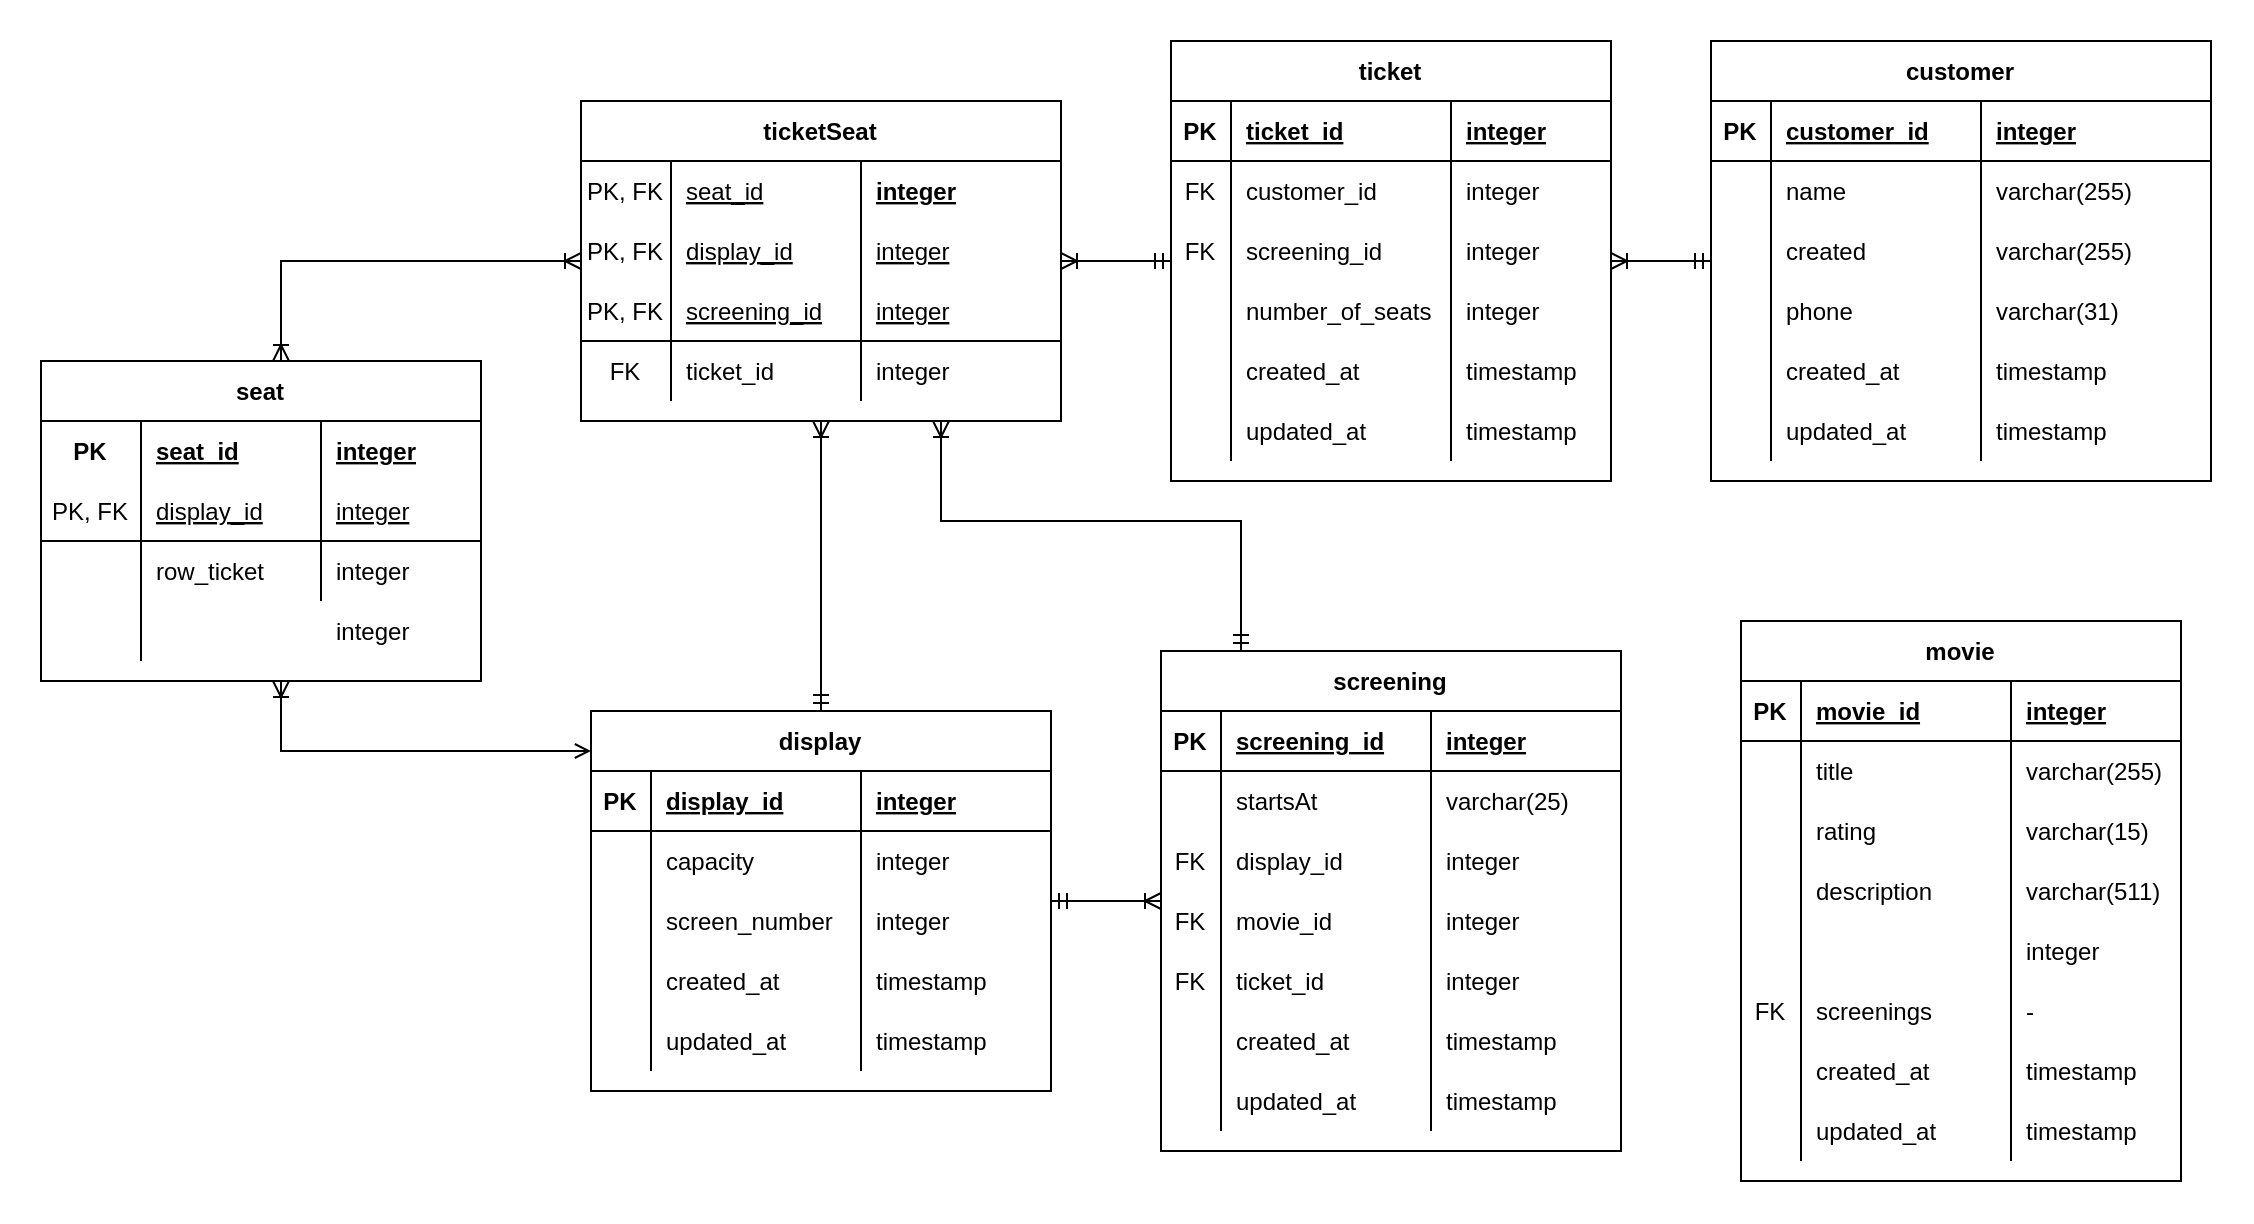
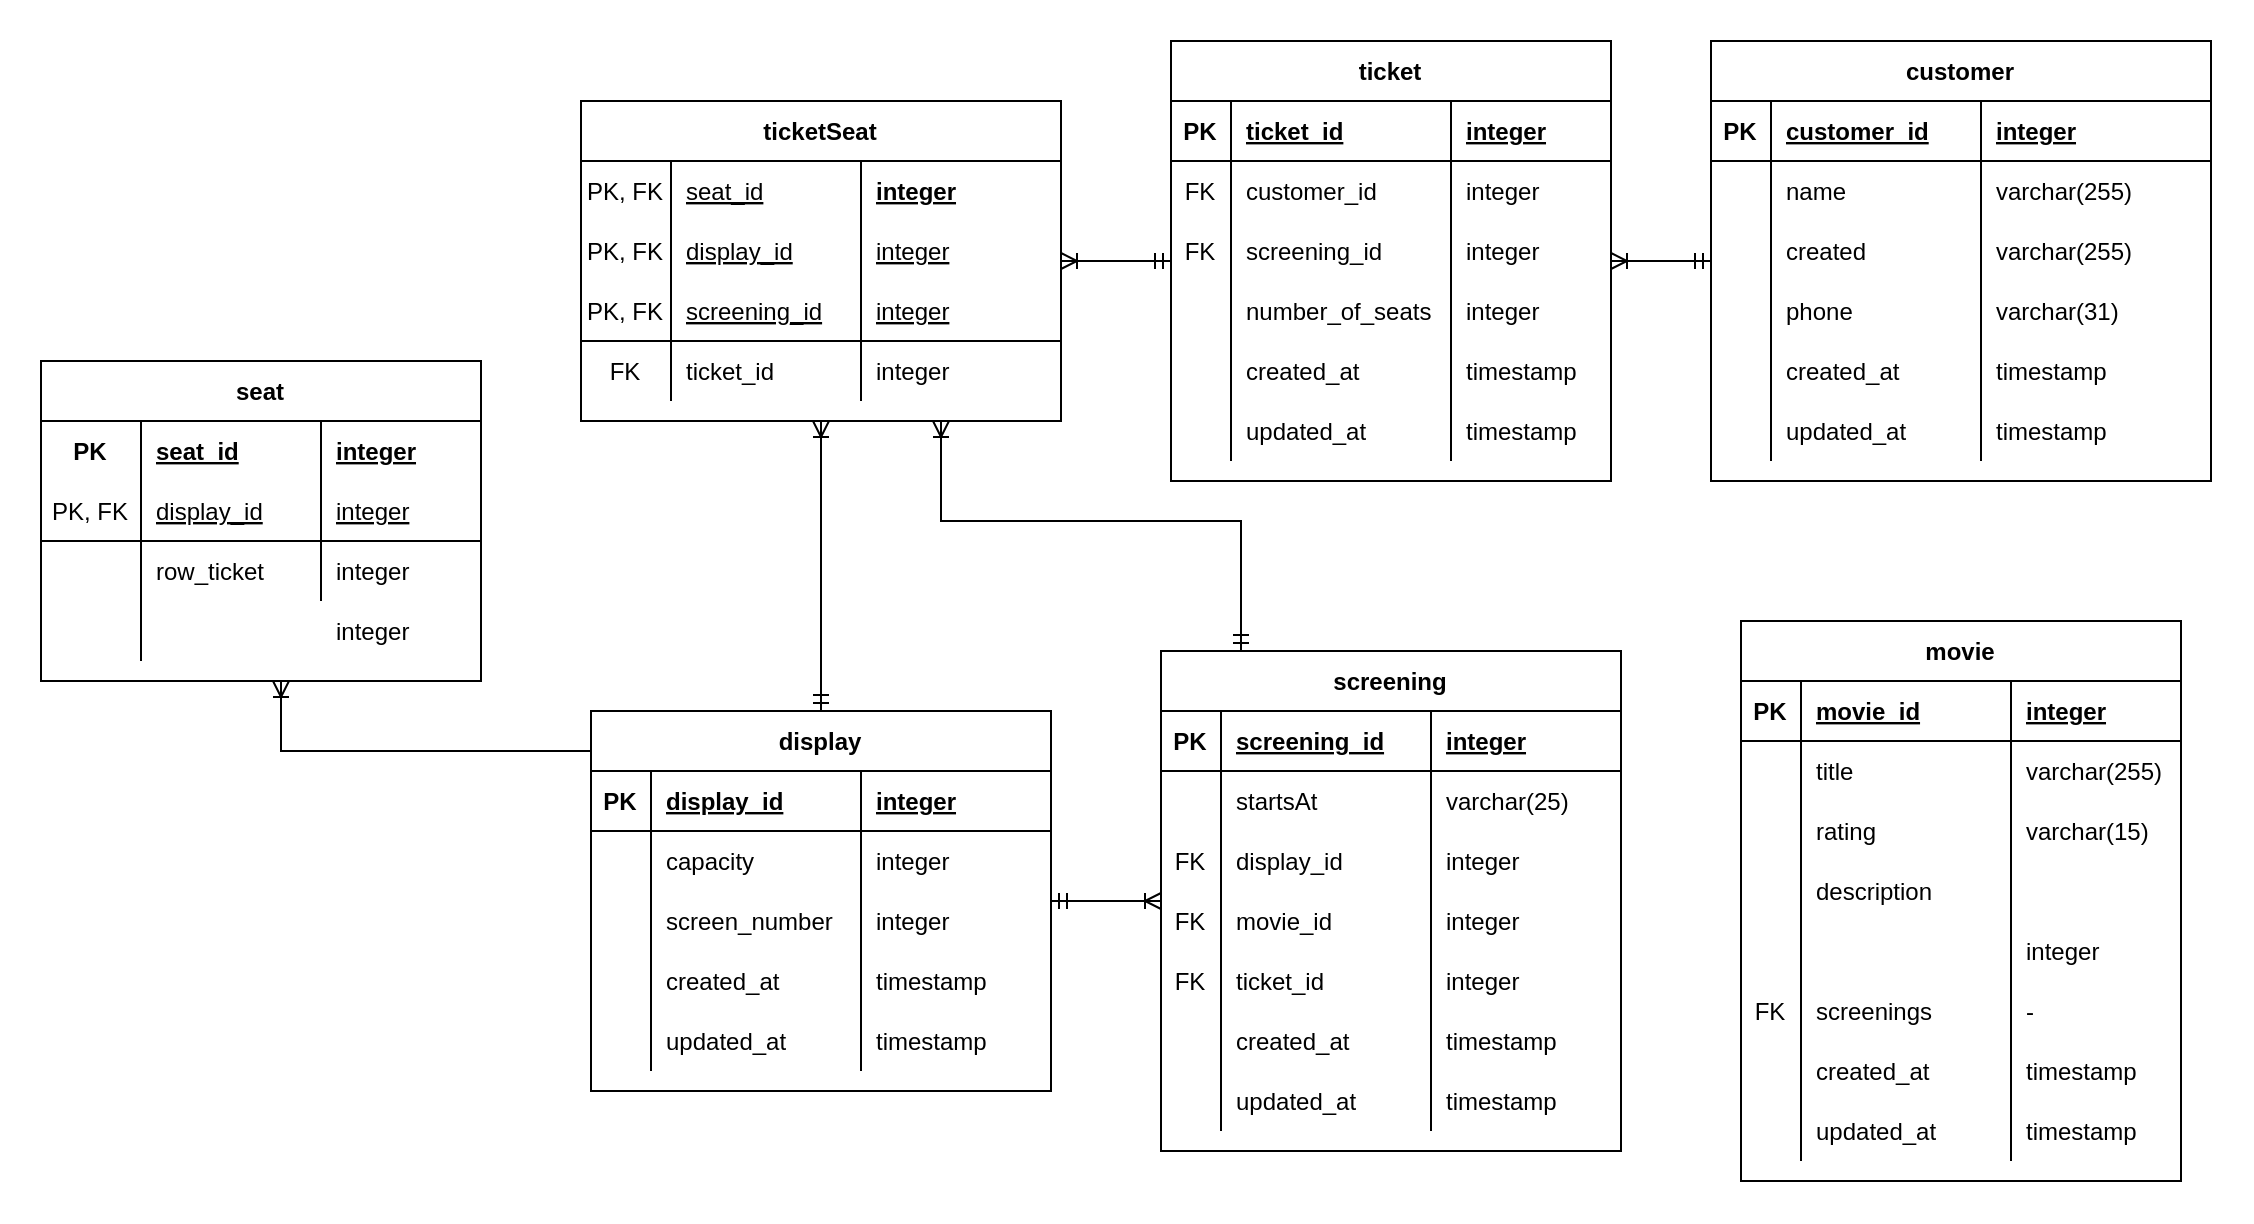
(380, 261) -> none
(583, 751) -> (584, 751)
(2096, 891) -> none
